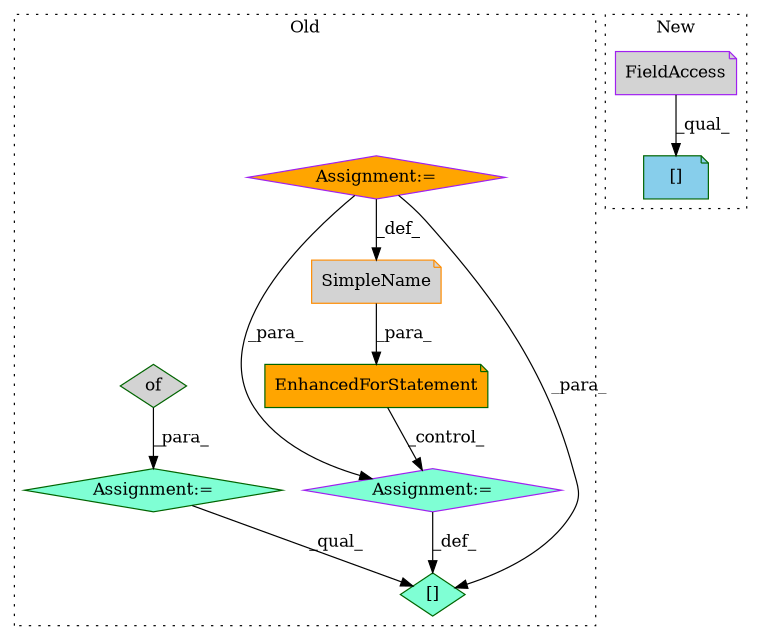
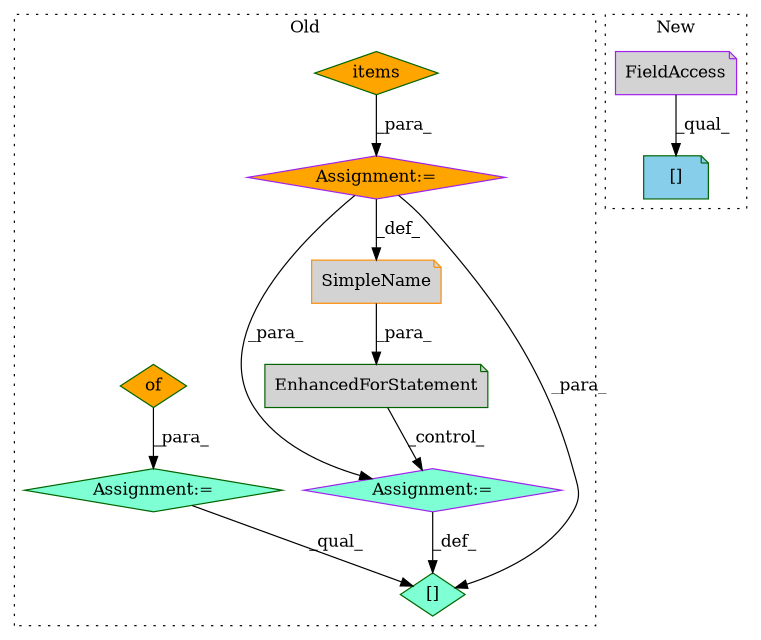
none -> (376, 73)
(153, 386) -> (153, 386)
(376, 386) -> (376, 386)
